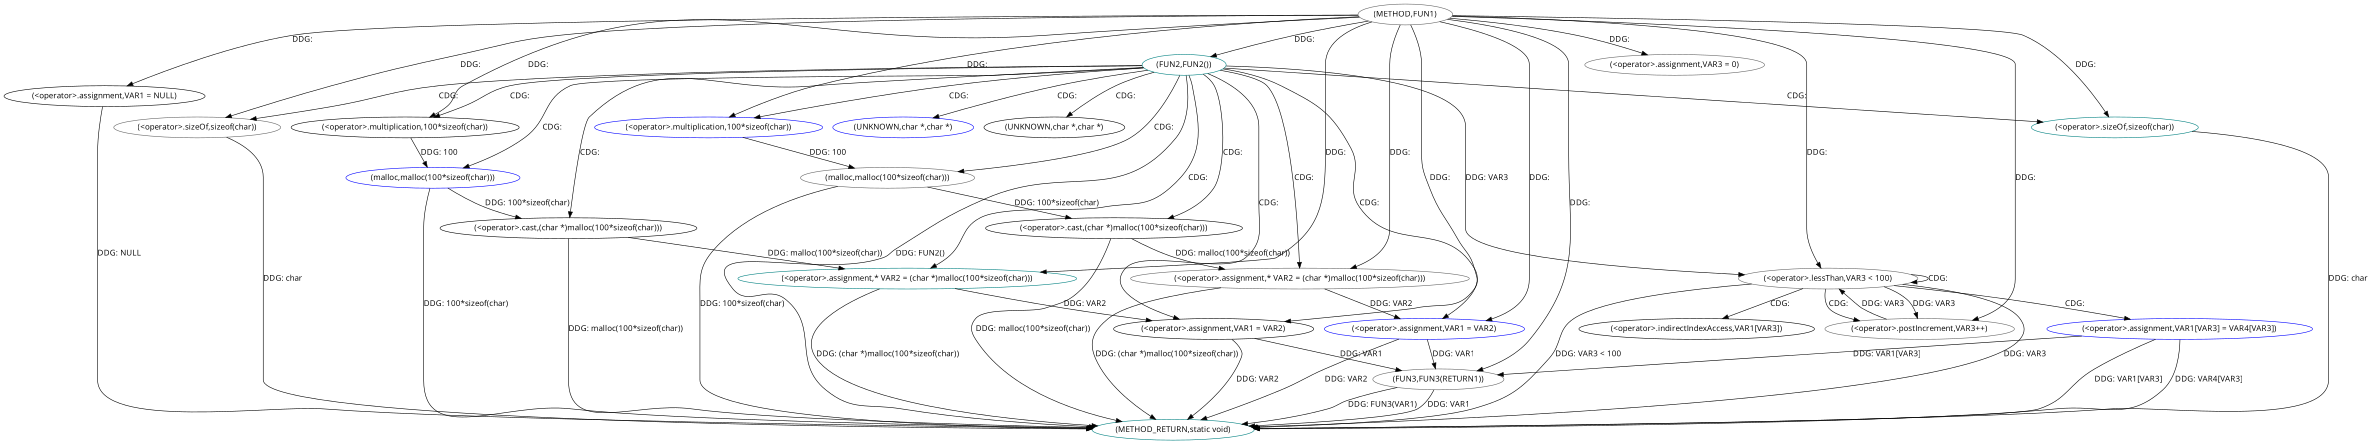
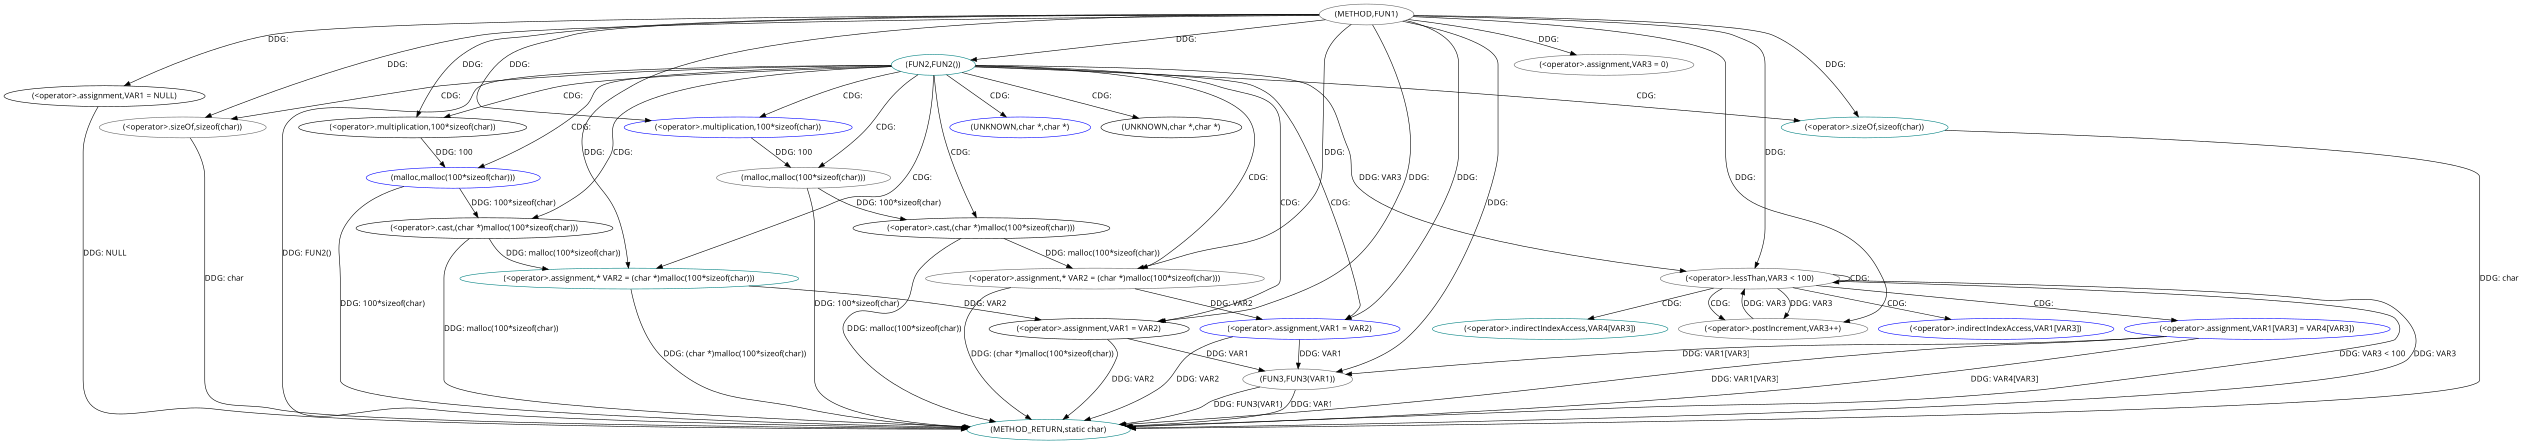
none -> (1550, 329)
(1697, 329) -> (1996, 329)
(1438, 379) -> (1298, 379)
(1173, 430) -> (1049, 430)
